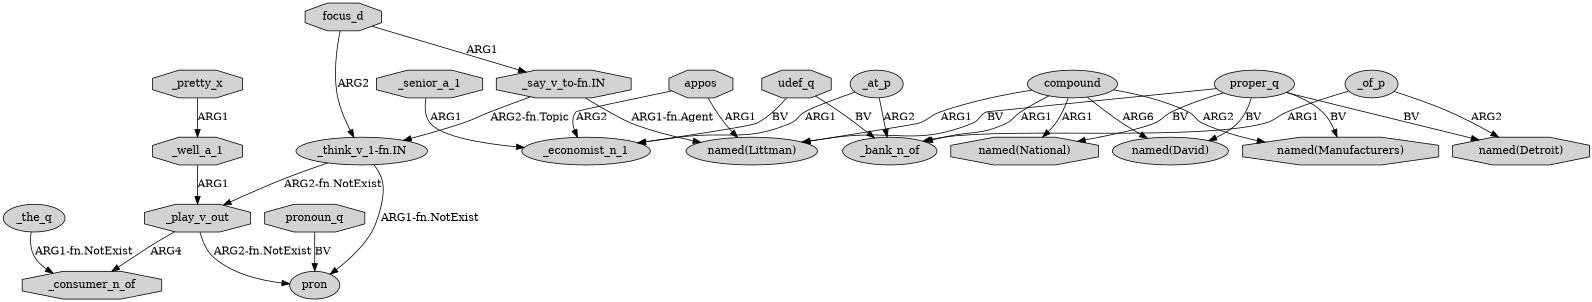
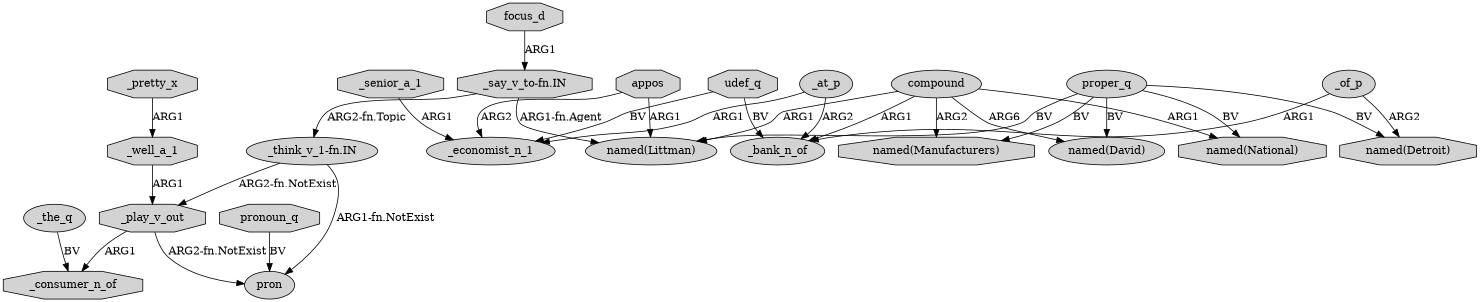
(336, 82) -> none
(84, 252) -> (72, 252)
(166, 252) -> (120, 252)
